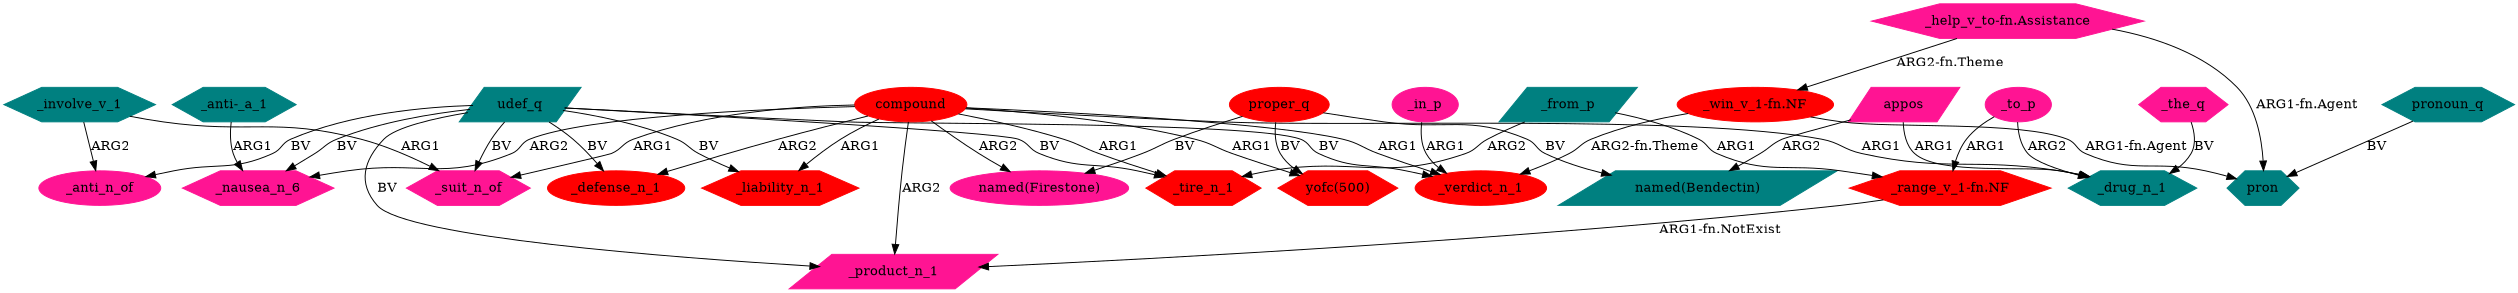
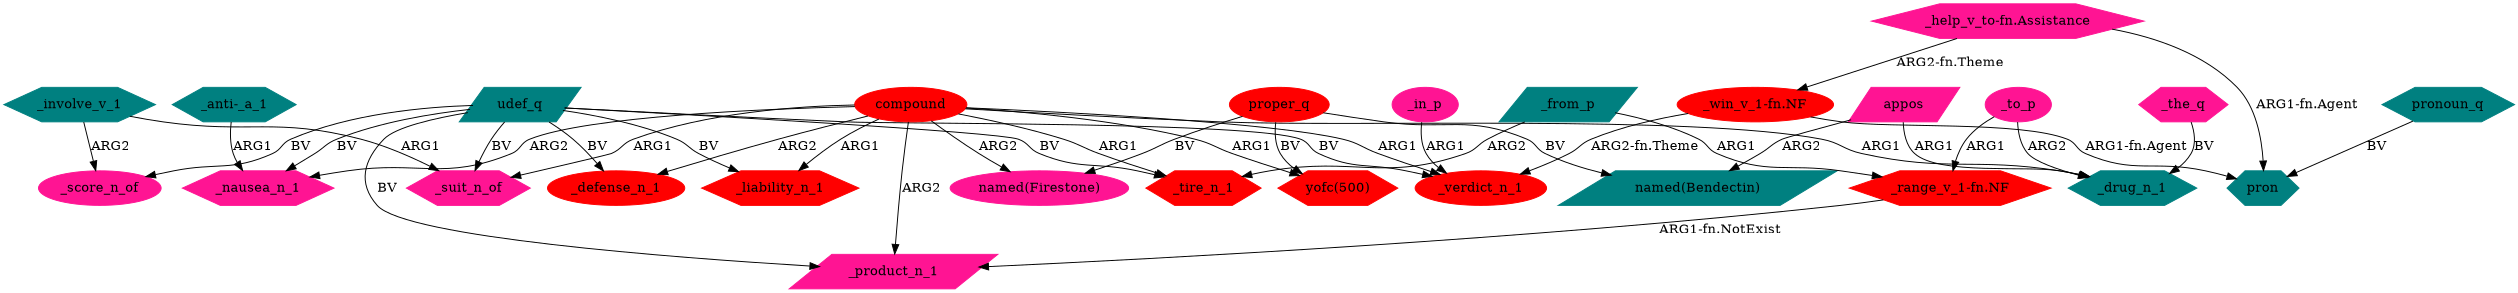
(100, 188) -> (100, 188)
(258, 188) -> (258, 188)
